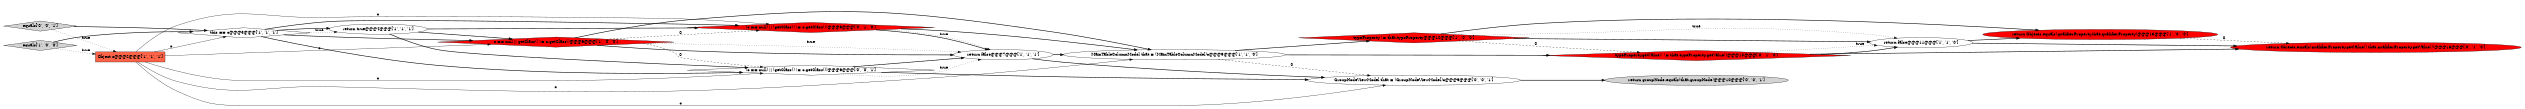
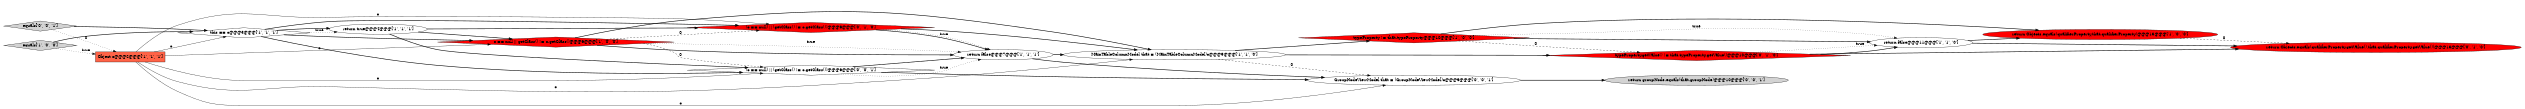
(86, 38) -> (86, 38)
